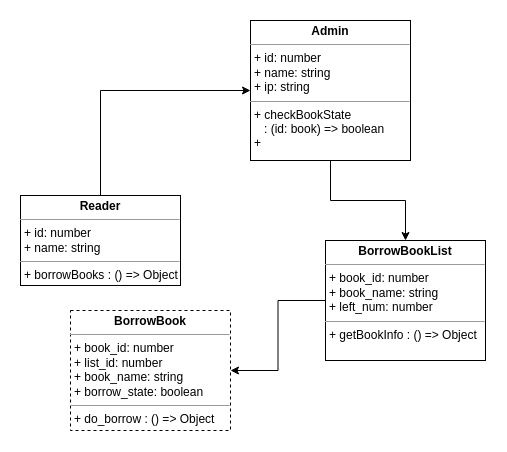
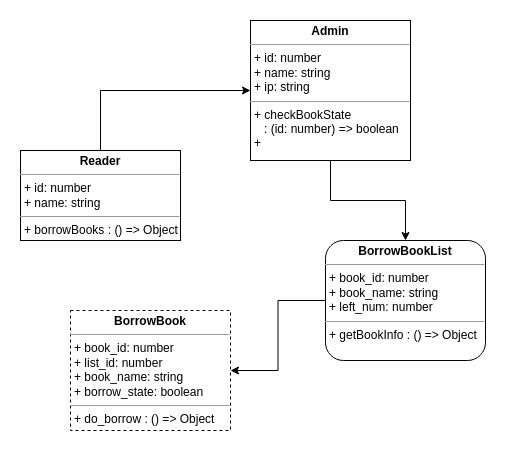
(317, 71) -> (324, 71)
(101, 241) -> (101, 196)
(406, 301) -> (406, 301)
